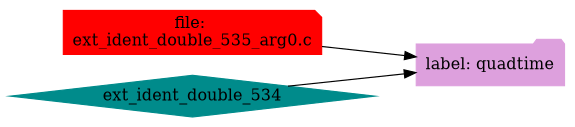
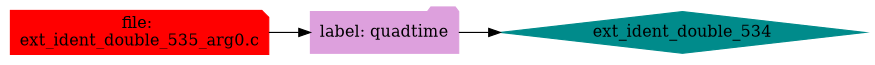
(346, 80) -> (474, 32)
